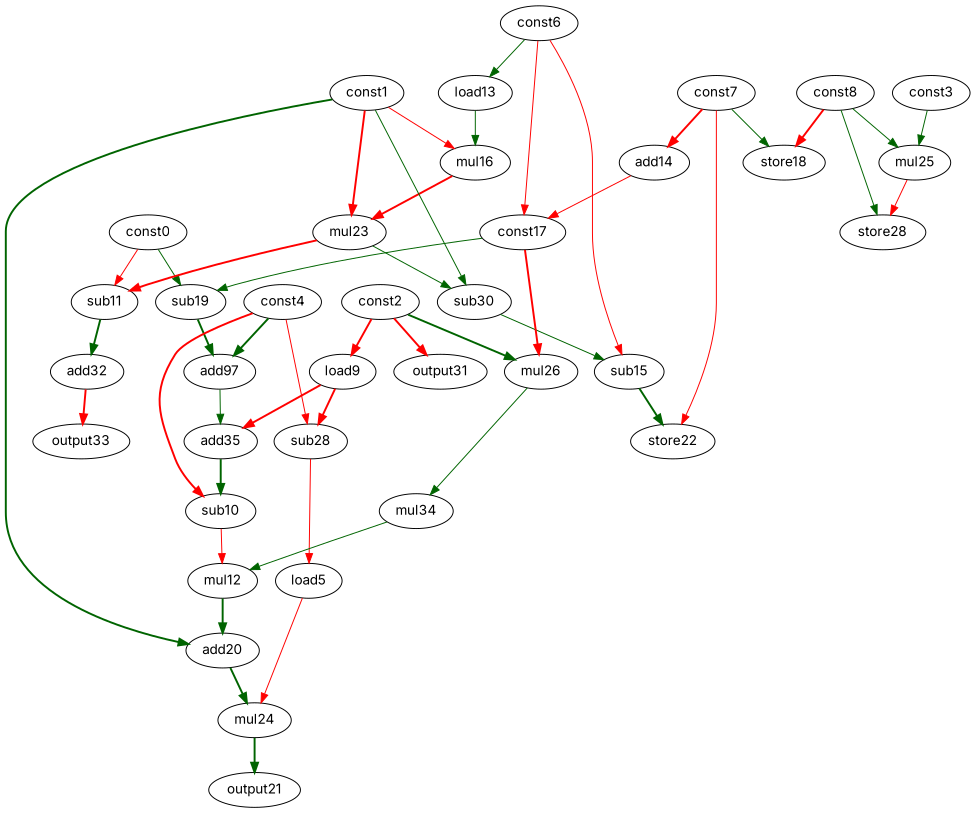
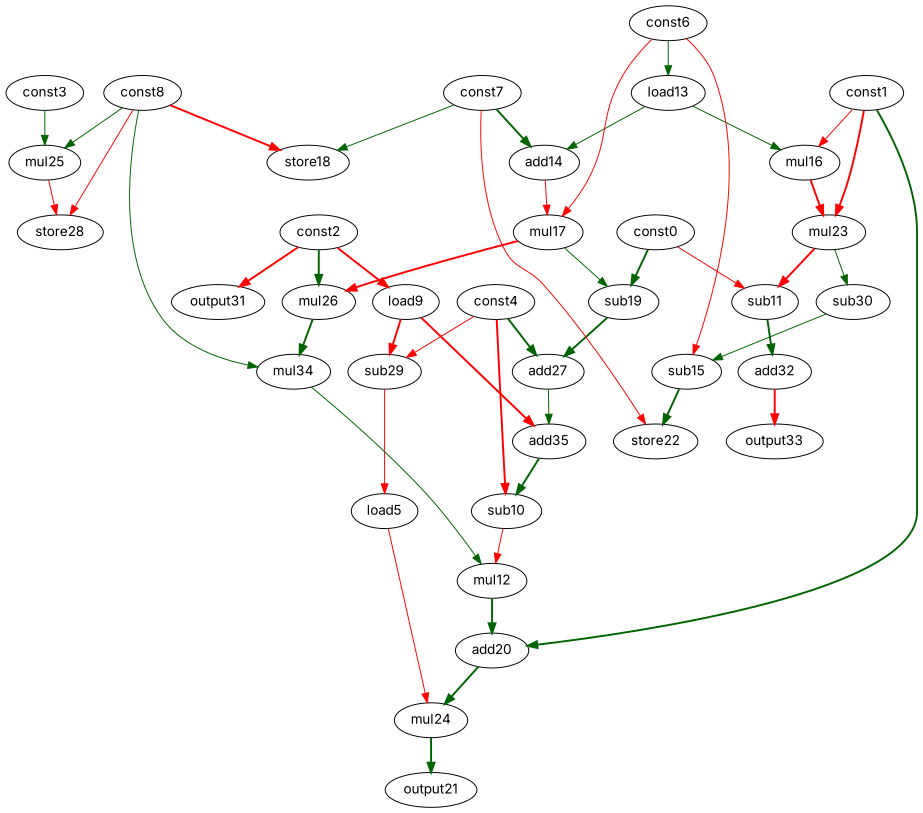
(689, 124) -> (510, 124)
none -> (612, 125)
(857, 158) -> (104, 158)
(414, 185) -> none
(523, 232) -> (548, 232)
(167, 263) -> (642, 263)
none -> (138, 267)
(220, 372) -> (548, 372)
(482, 438) -> (308, 332)
(311, 441) -> (385, 372)
